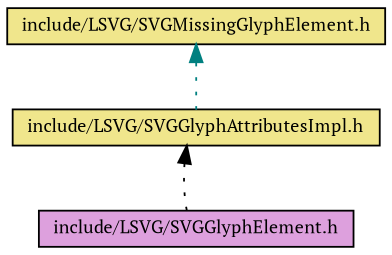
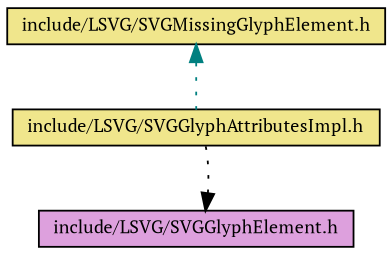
(184, 187) -> (208, 169)
